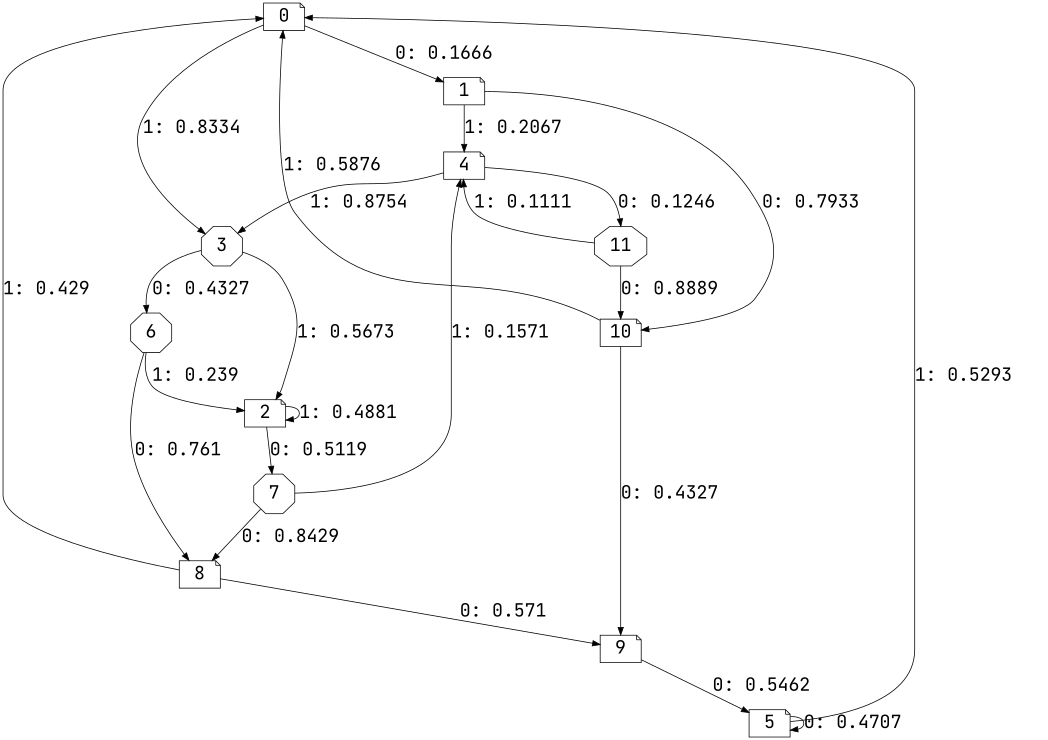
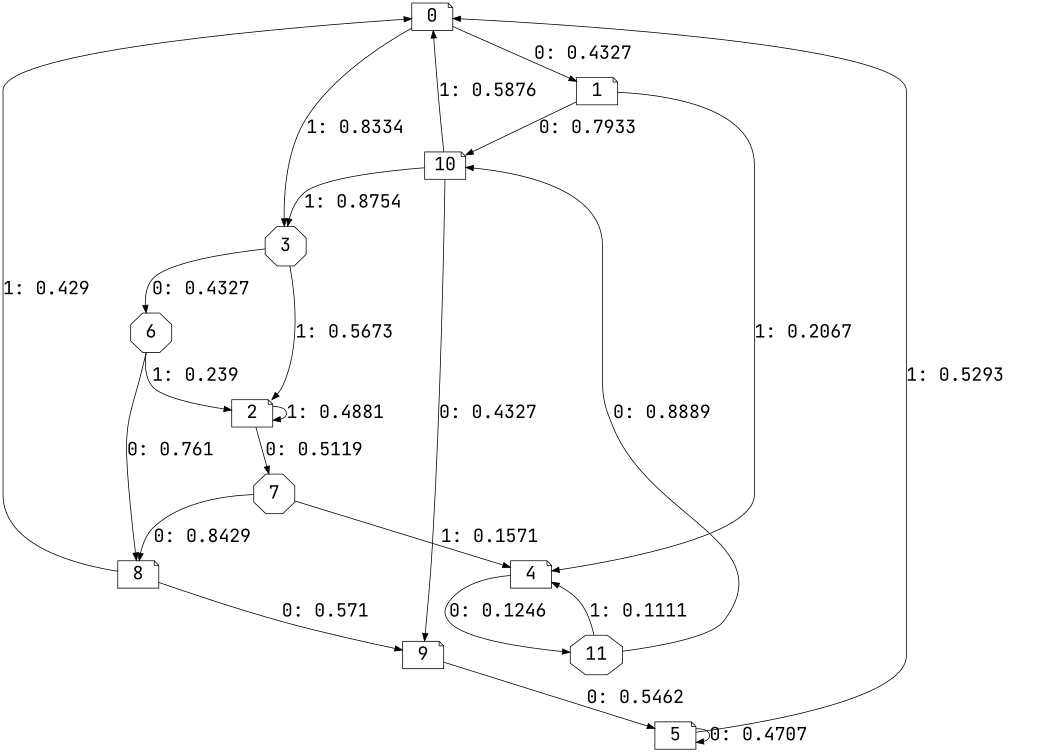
(460, 54) -> (599, 54)
(339, 186) -> (348, 178)
